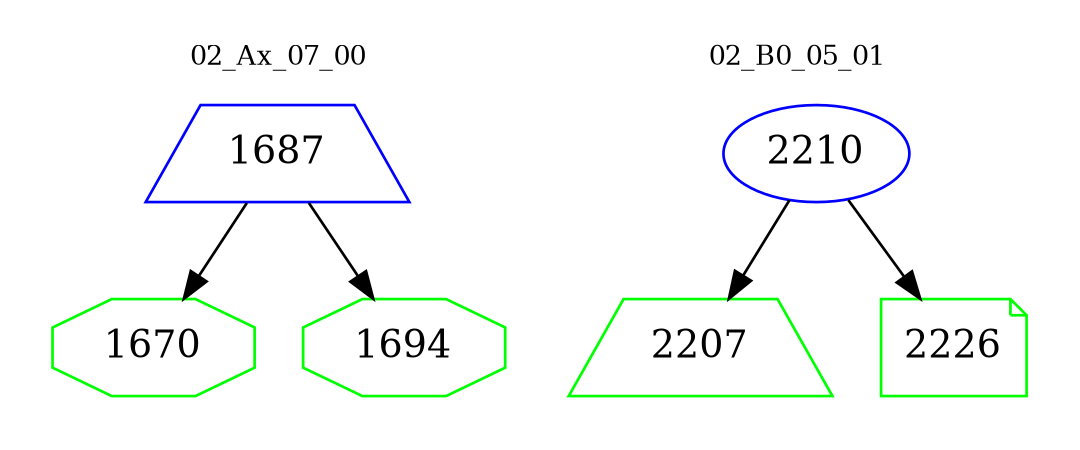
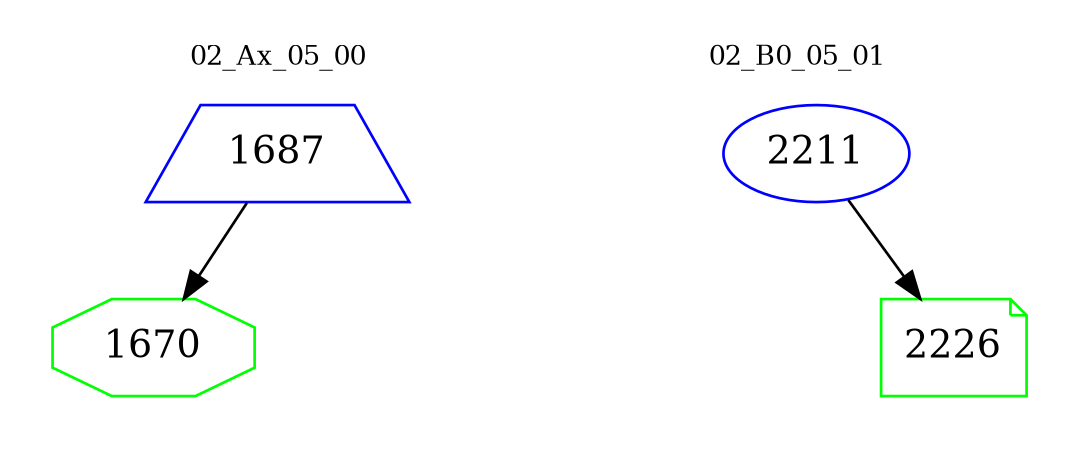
(279, 58) -> (279, 58)
(816, 154) -> (816, 154)
(404, 348) -> none
(701, 348) -> none
